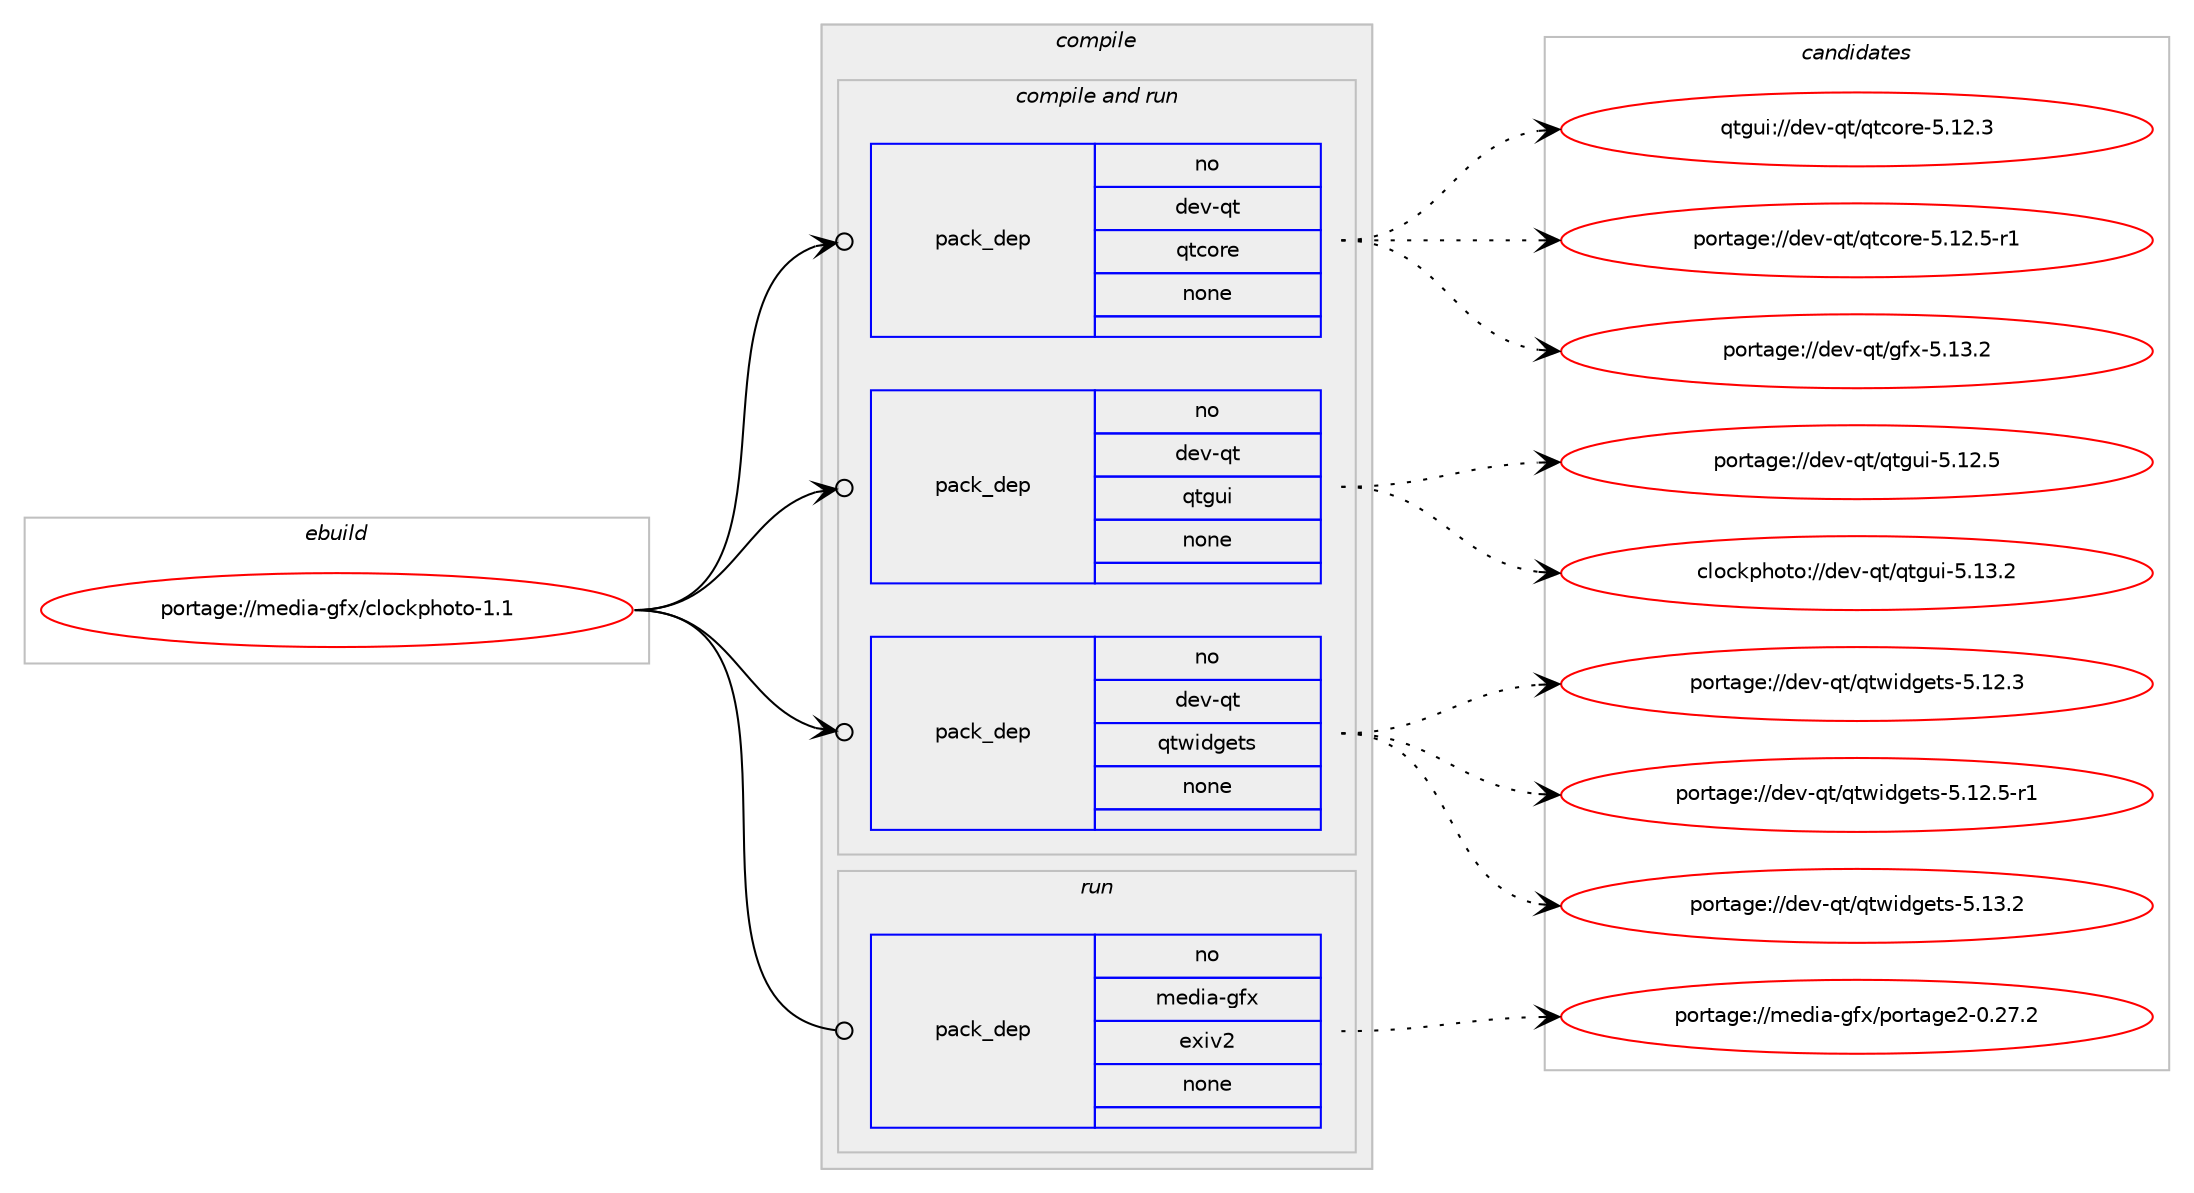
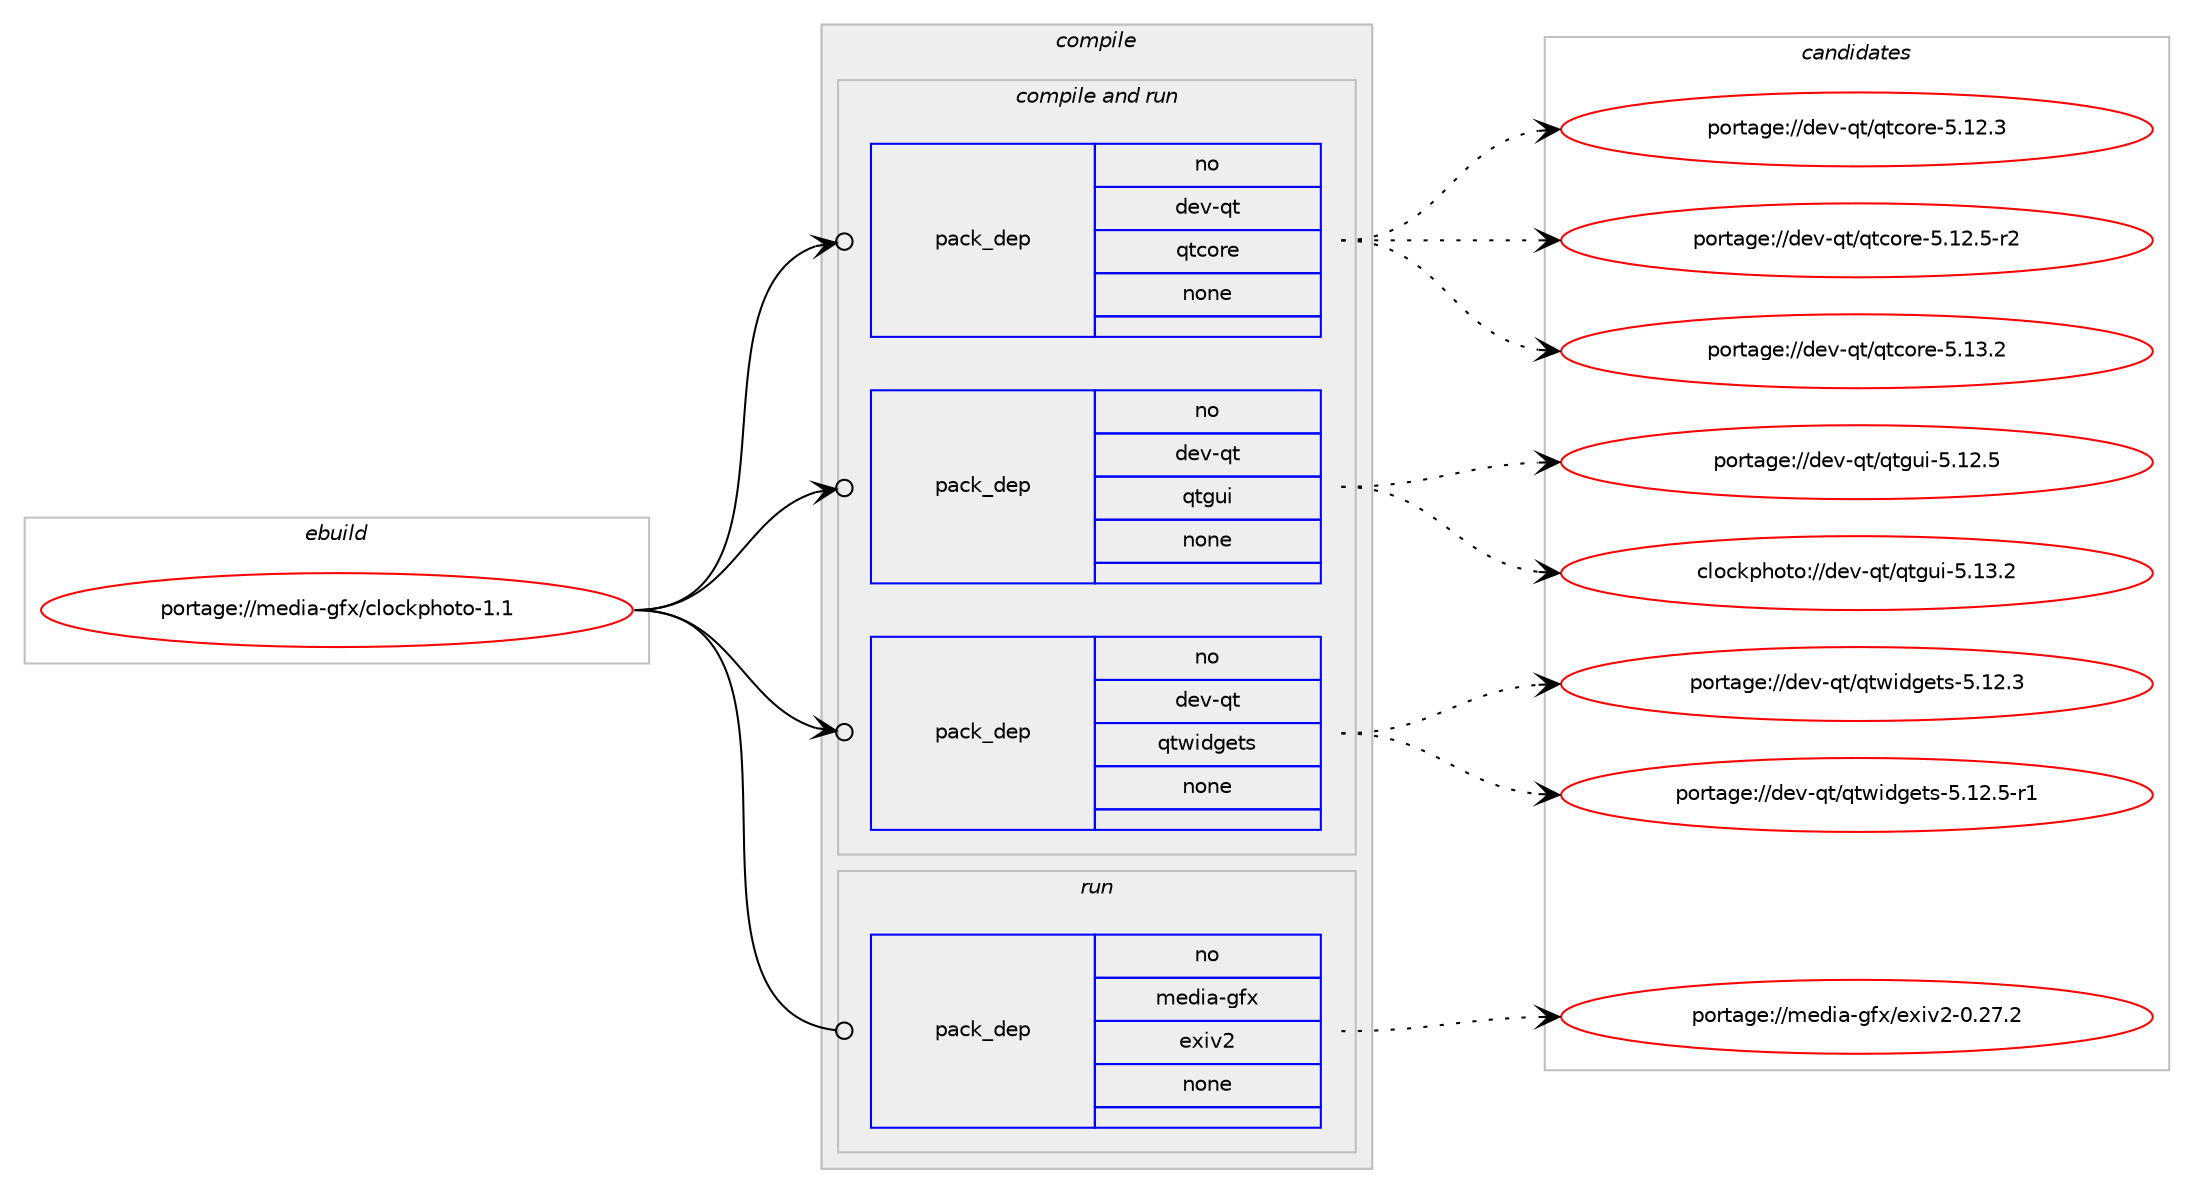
(1857, 129) -> (1857, 129)
(1857, 240) -> (1857, 240)
(1857, 351) -> (1857, 351)
(1857, 906) -> none
(1857, 1017) -> (1857, 1017)
